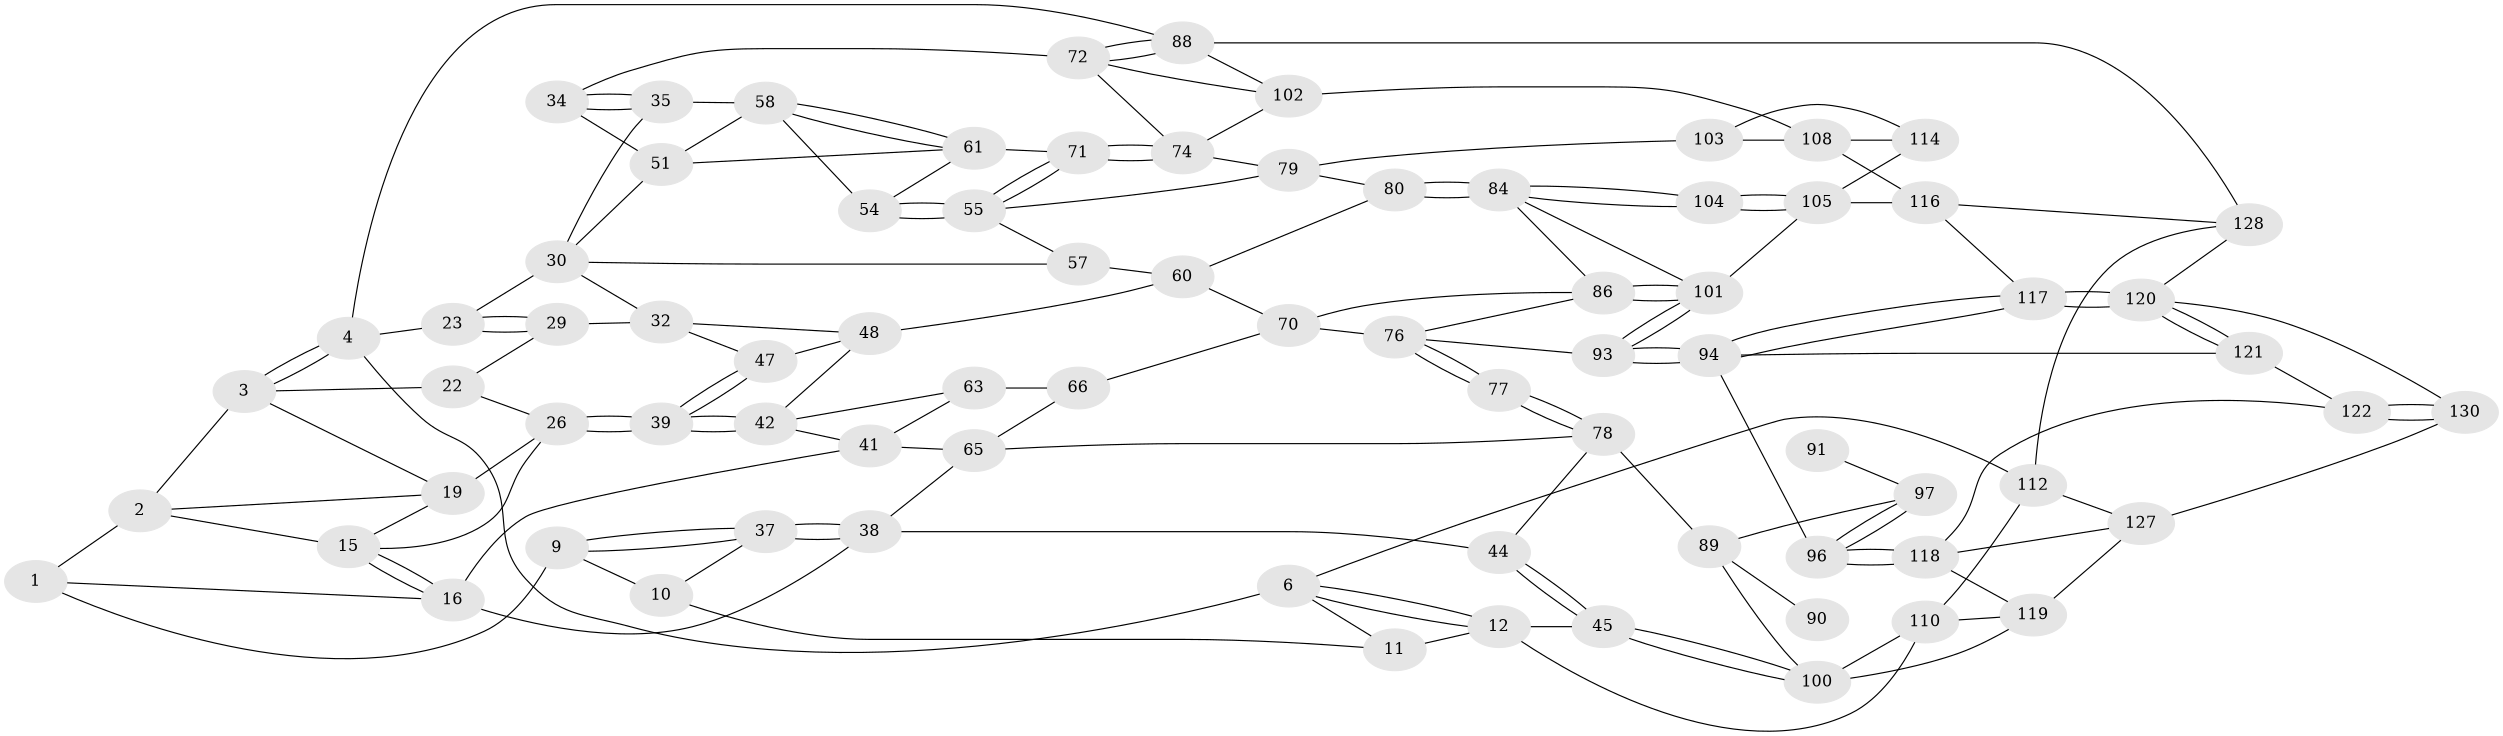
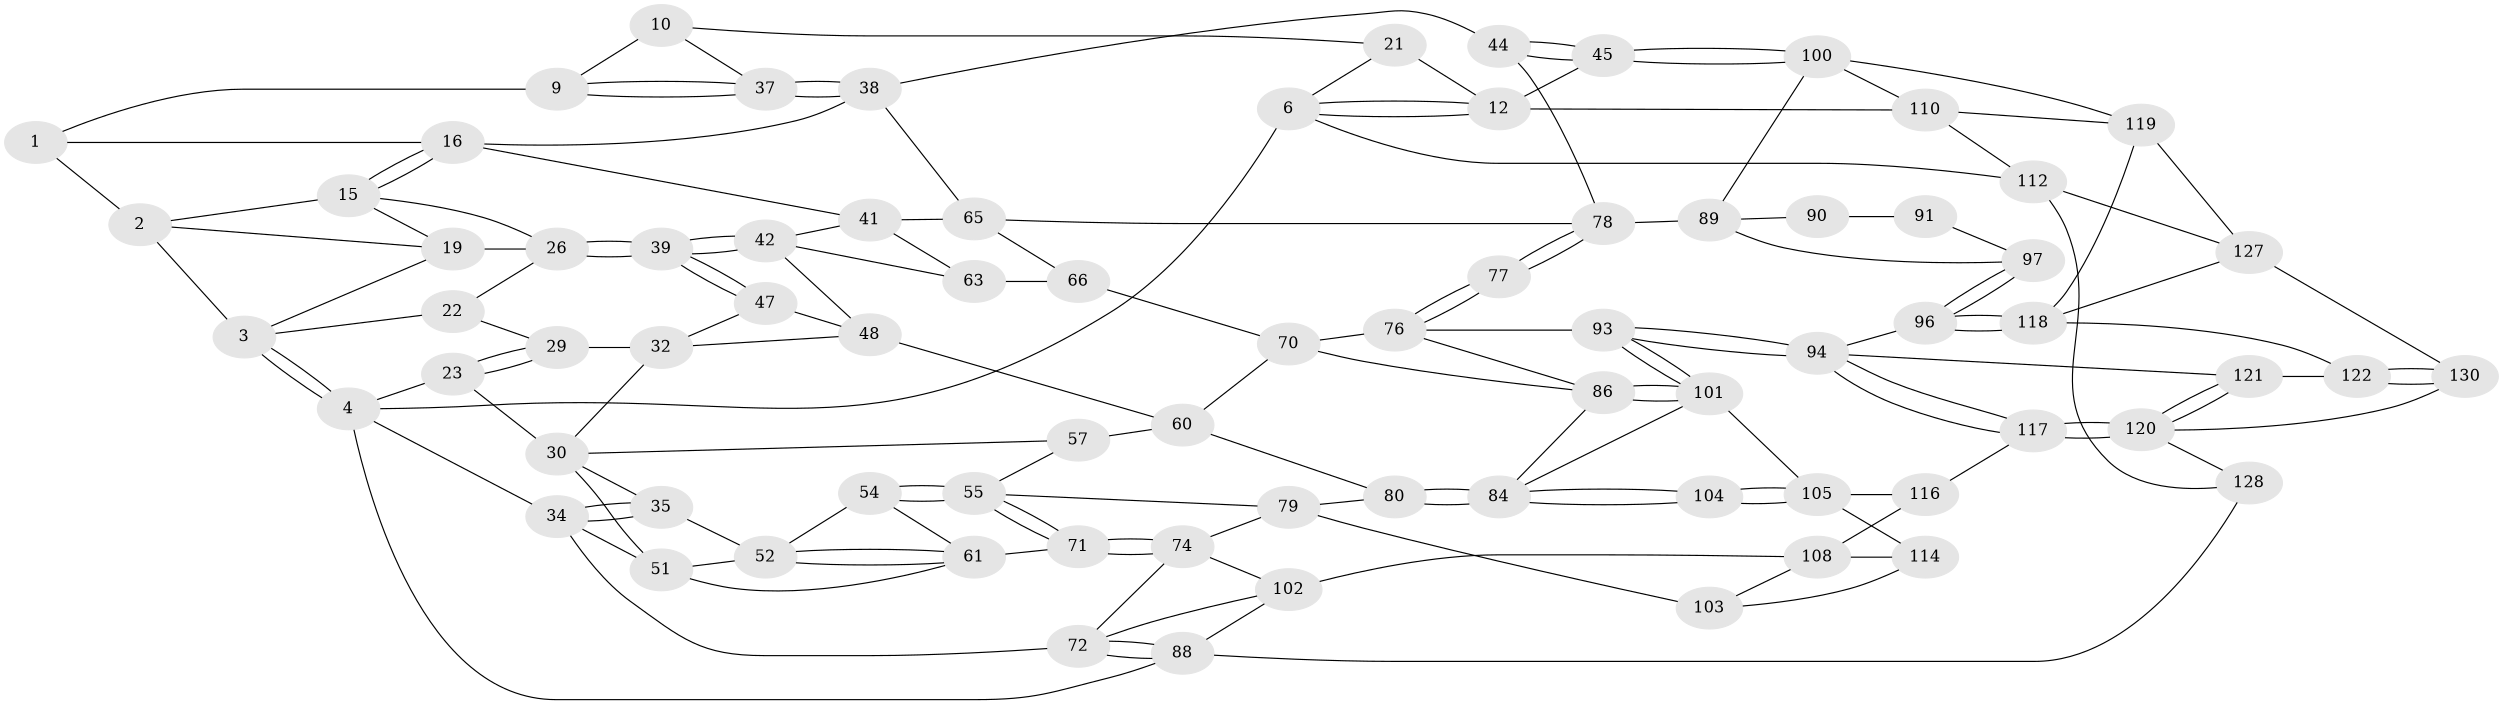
(766, 103) -> (766, 557)
(2087, 214) -> none
none -> (1872, 217)
none -> (453, 463)
(1395, 650) -> (1395, 45)
